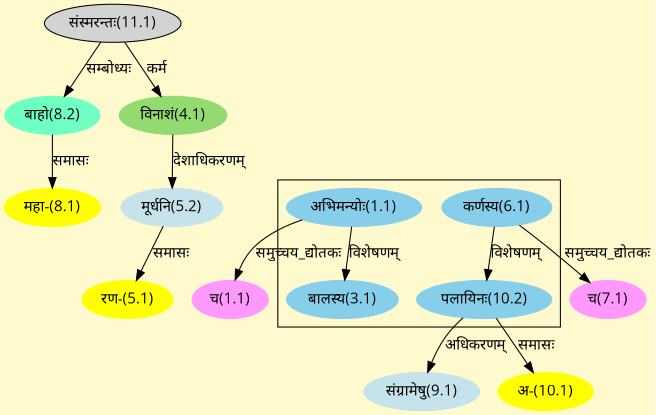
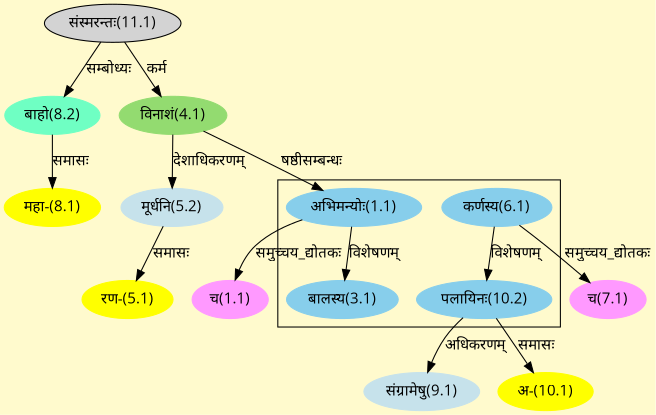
none -> (259, 158)
